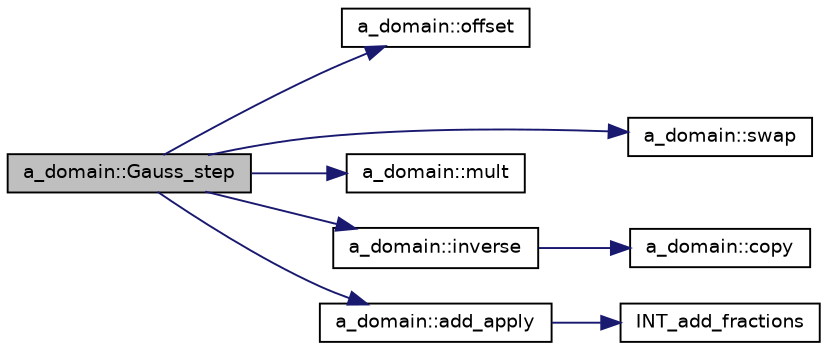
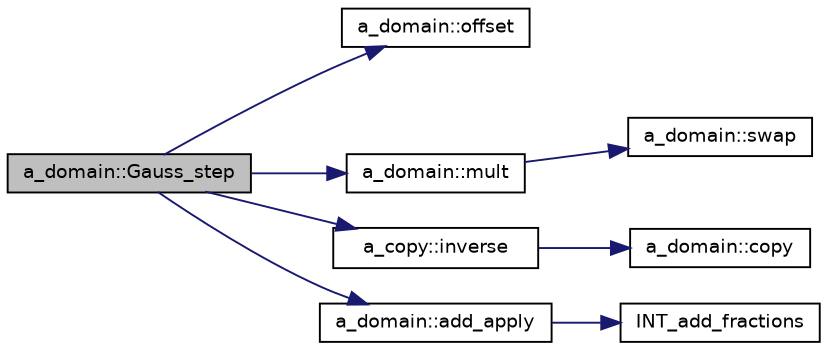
(407, 131) -> (567, 157)
(436, 248) -> (436, 248)
